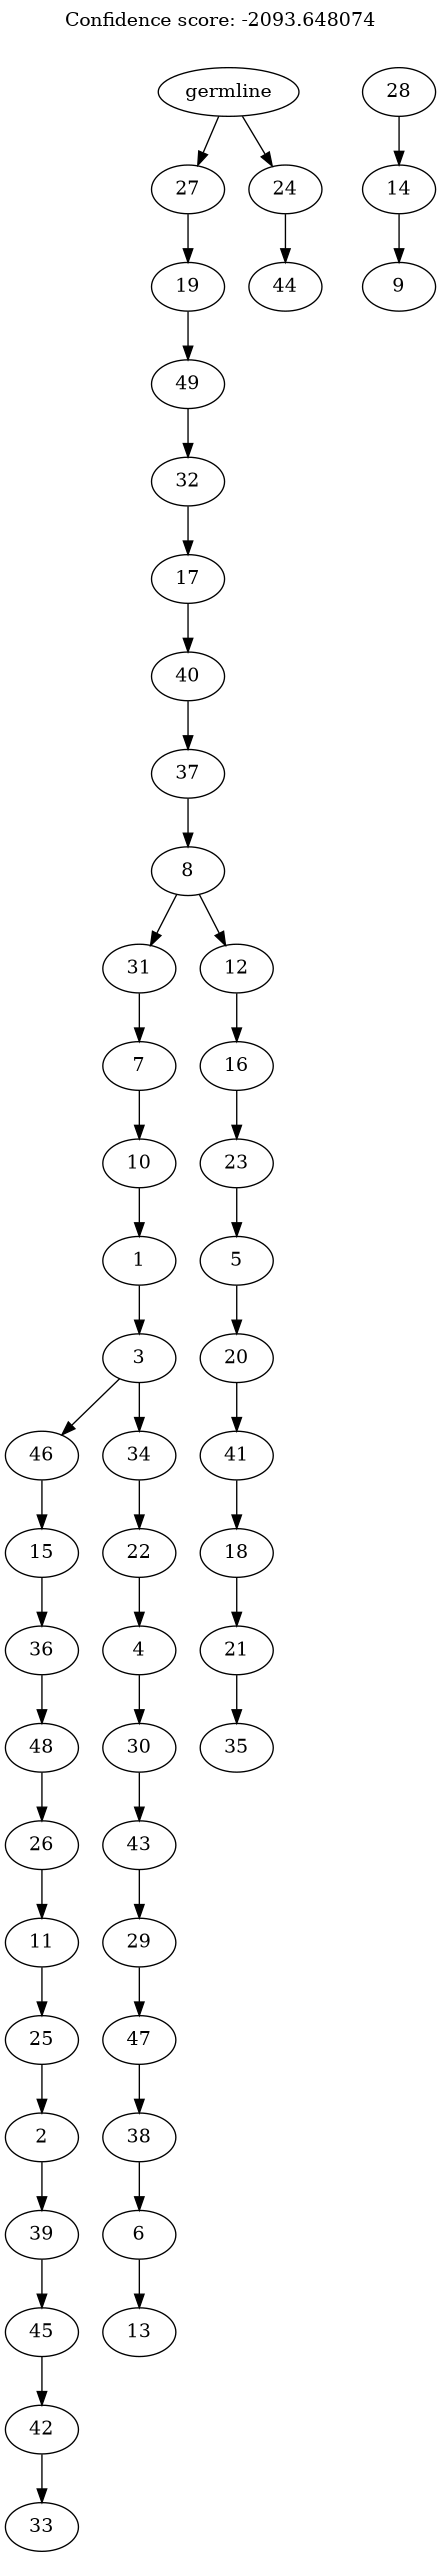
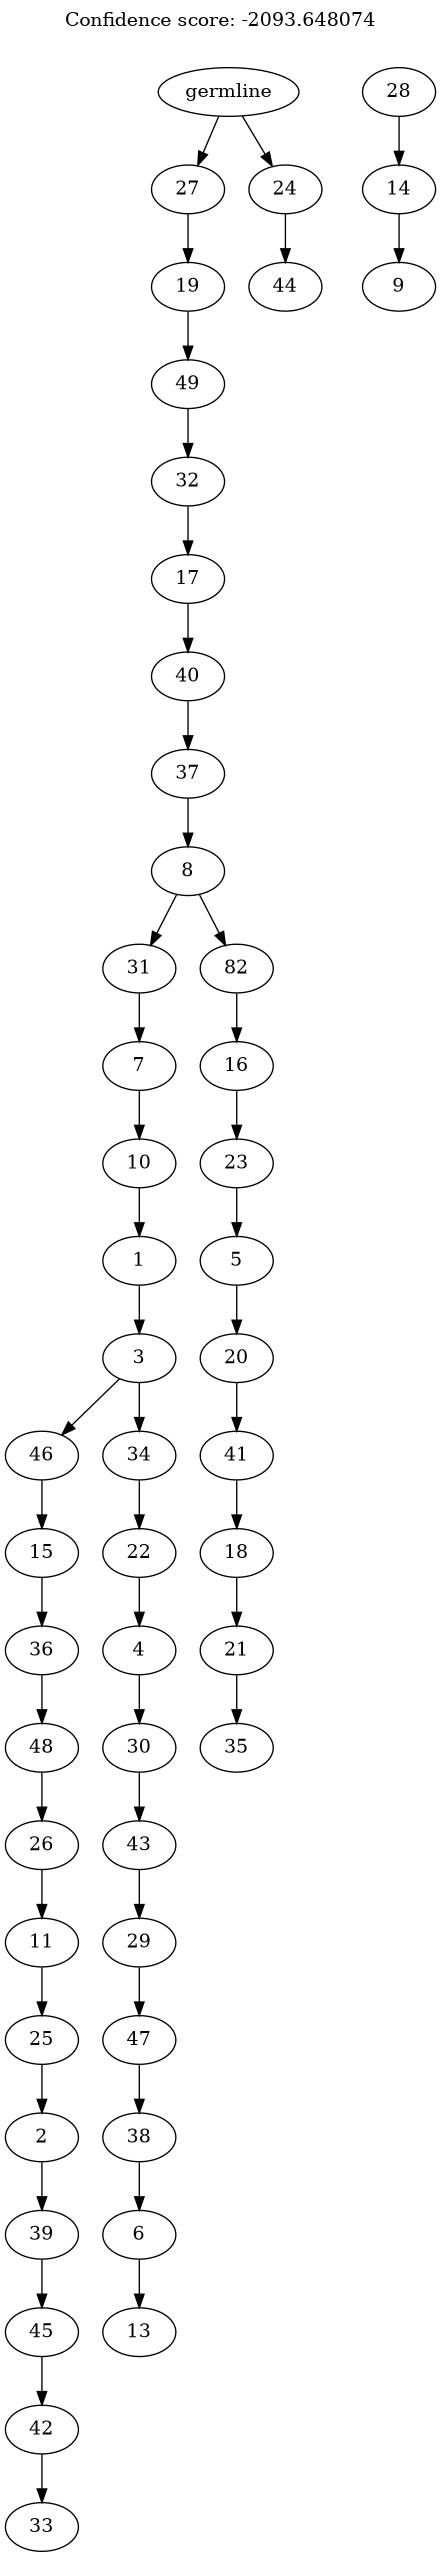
(237, 969) -> (237, 969)
